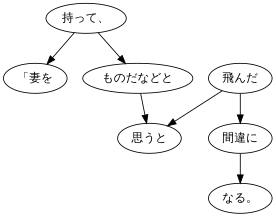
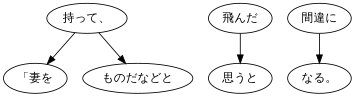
(143, 104) -> none
(240, 104) -> none
